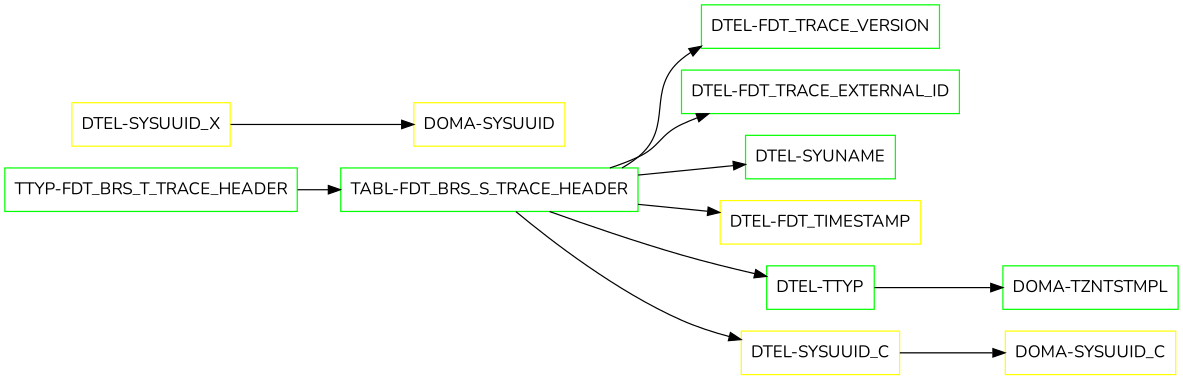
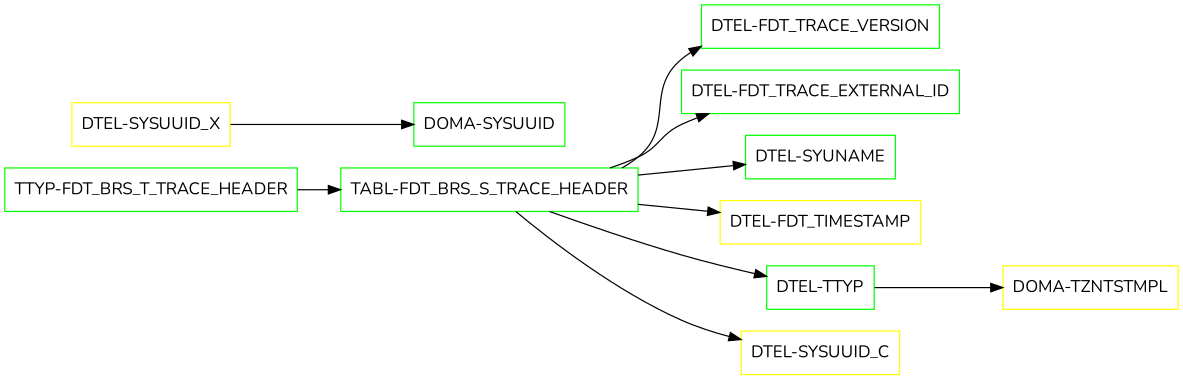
(489, 124) -> (489, 124)
(1091, 288) -> (1091, 288)
(1091, 353) -> none
